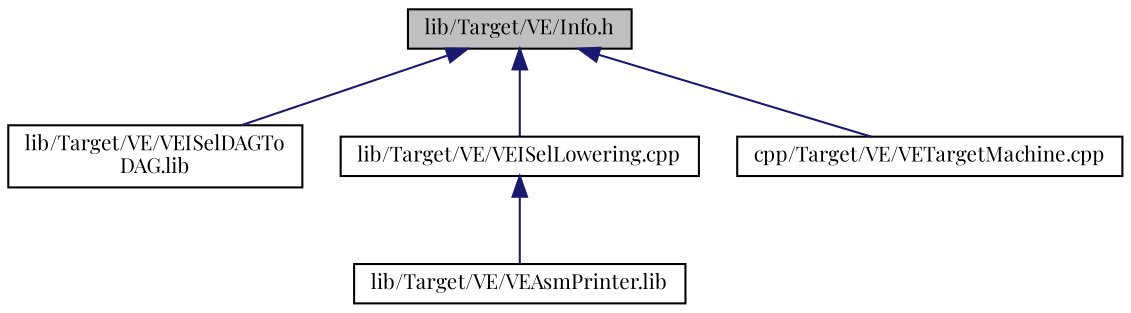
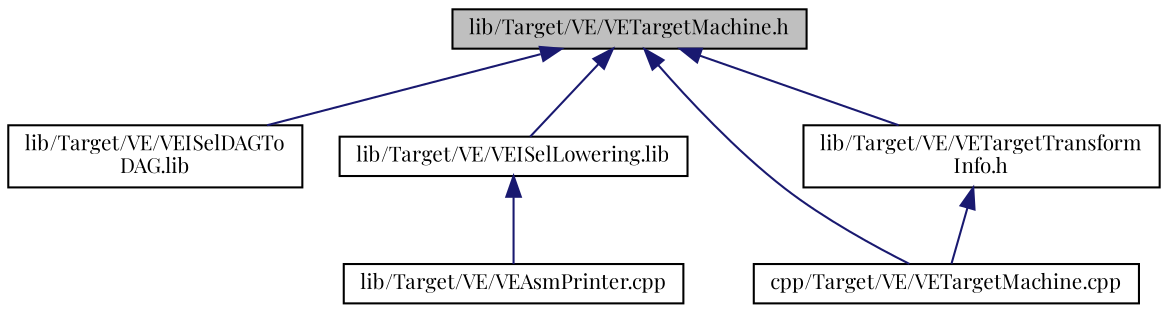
(520, 29) -> (630, 29)
(520, 156) -> (514, 156)
none -> (982, 156)
(520, 284) -> (514, 284)
